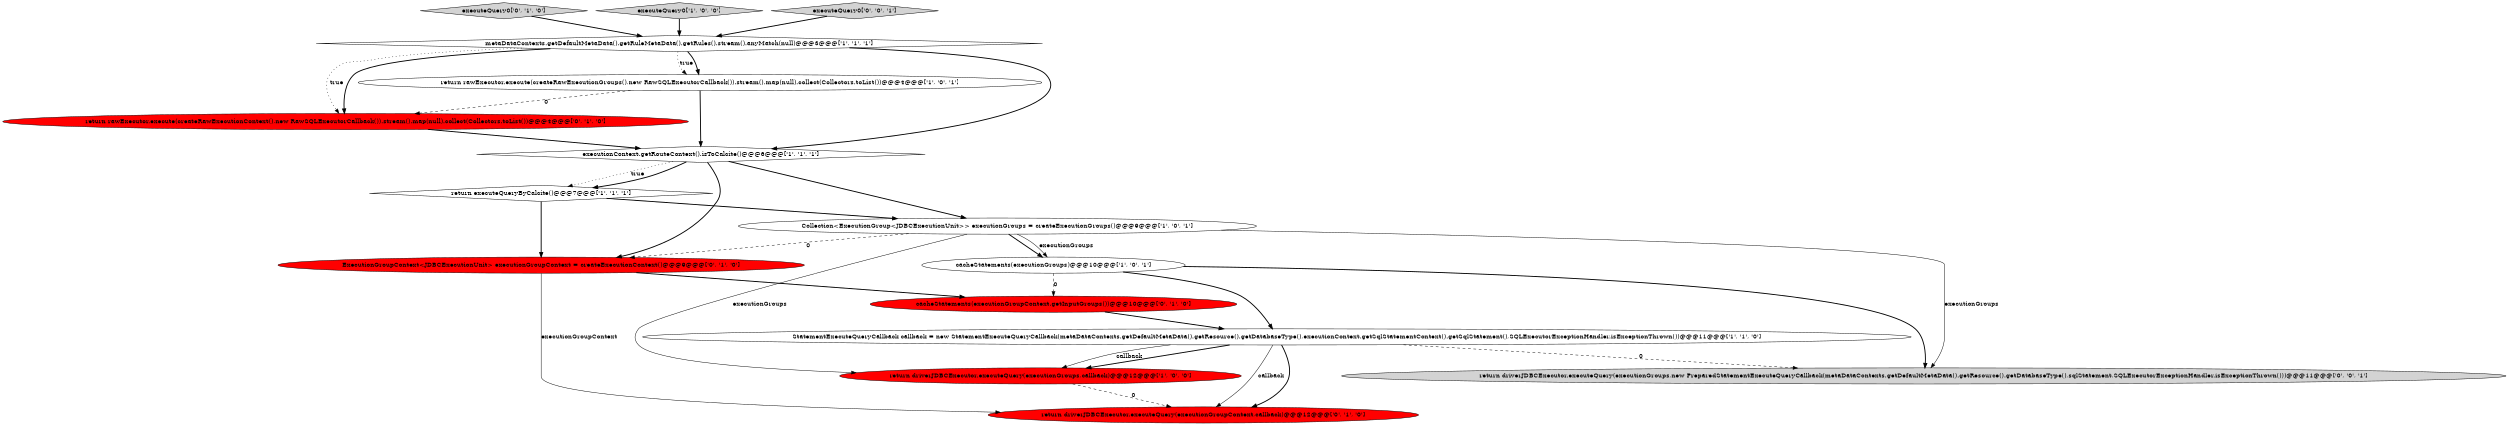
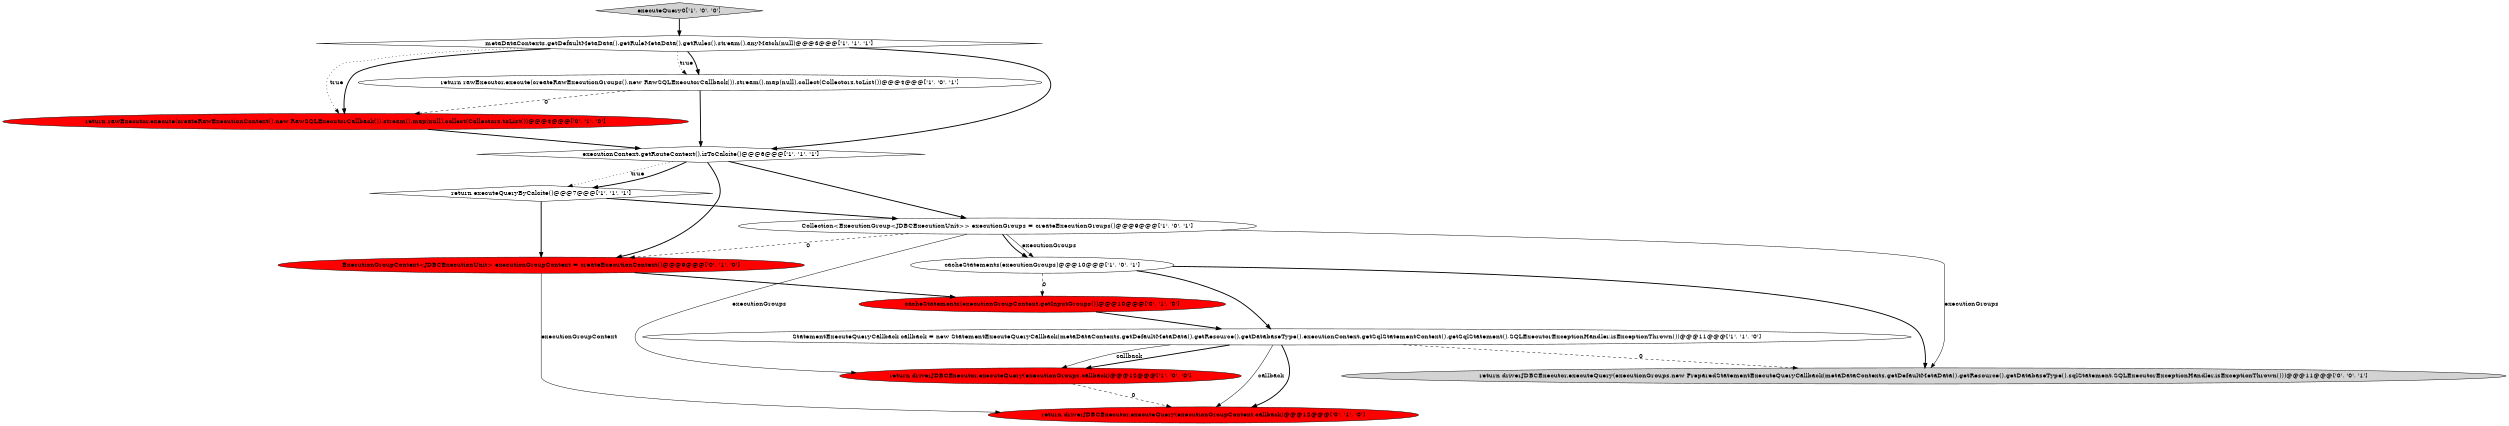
(504, 11) -> none
(855, 11) -> none
